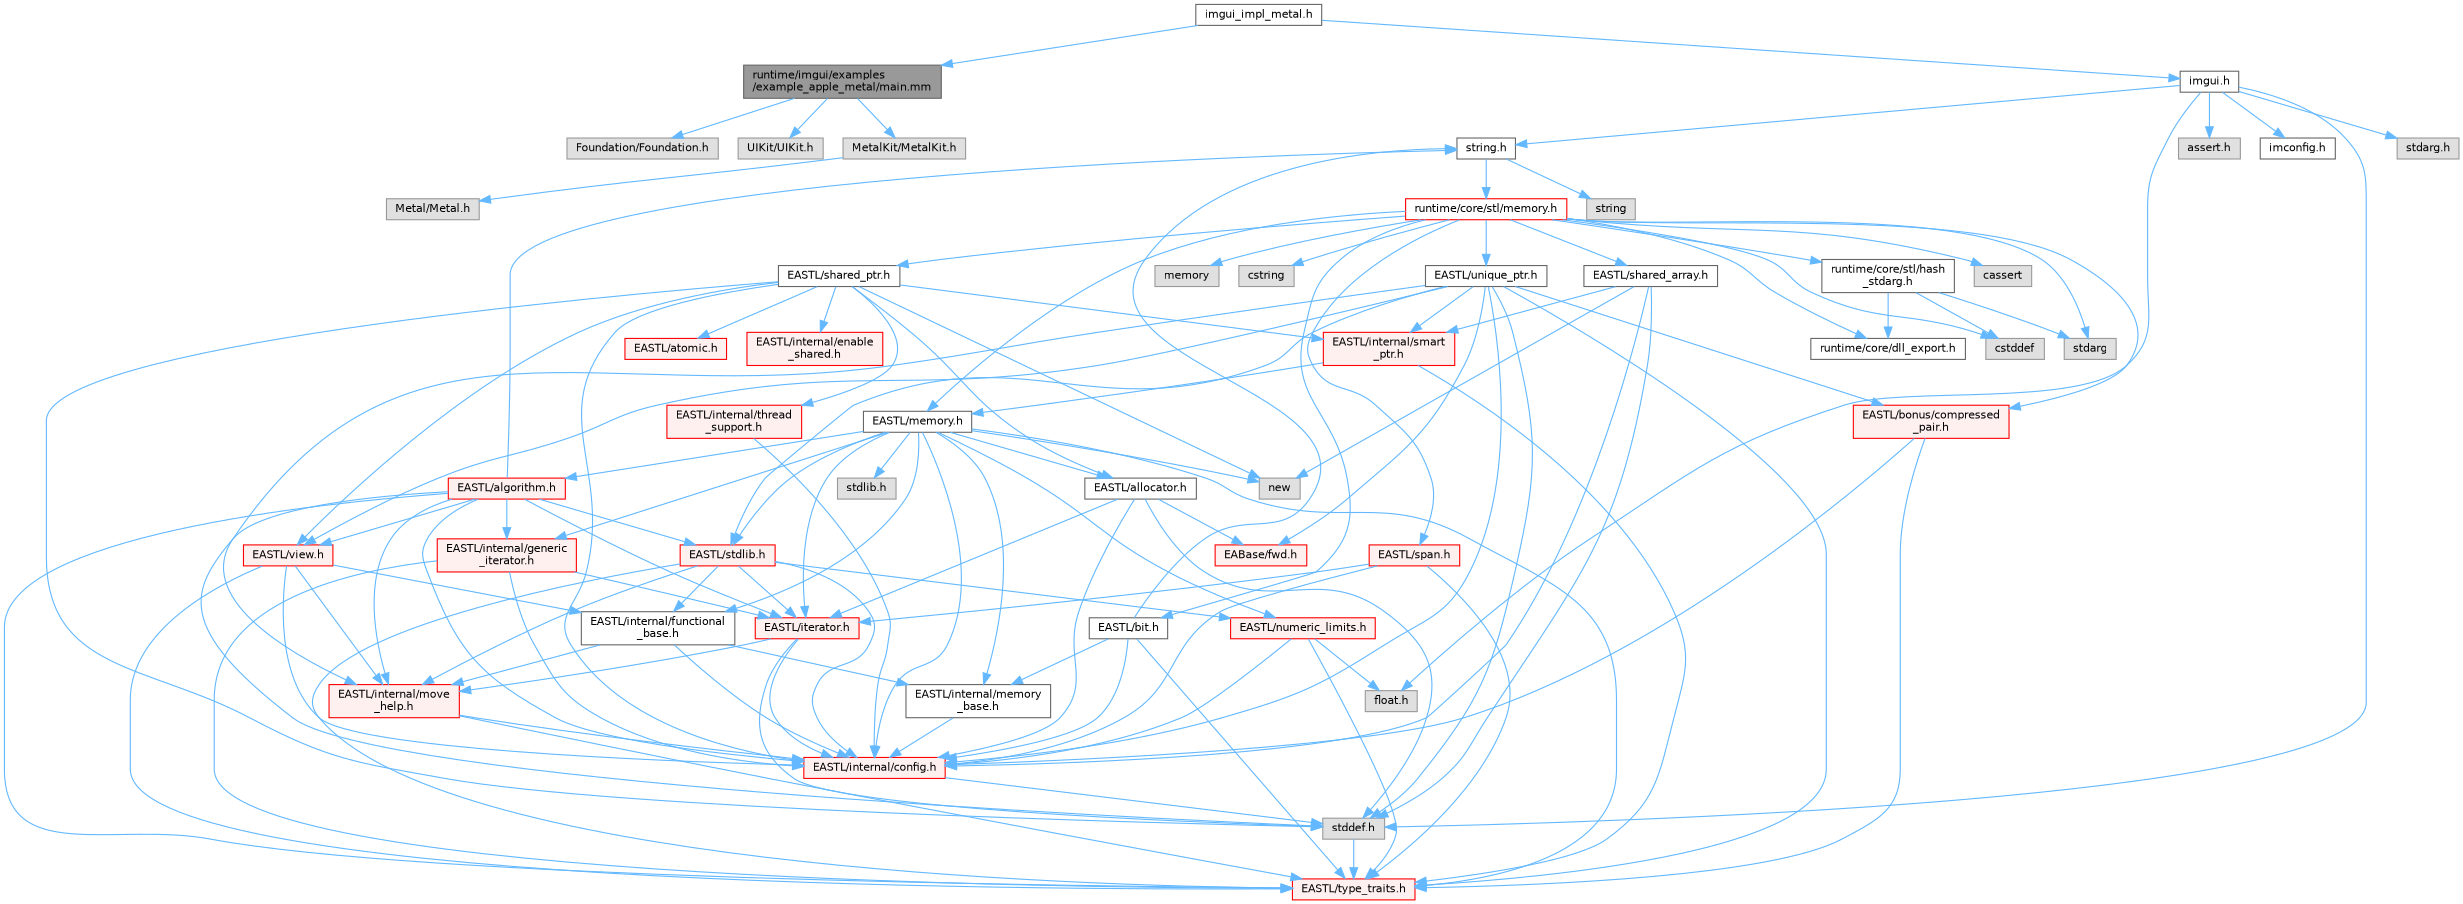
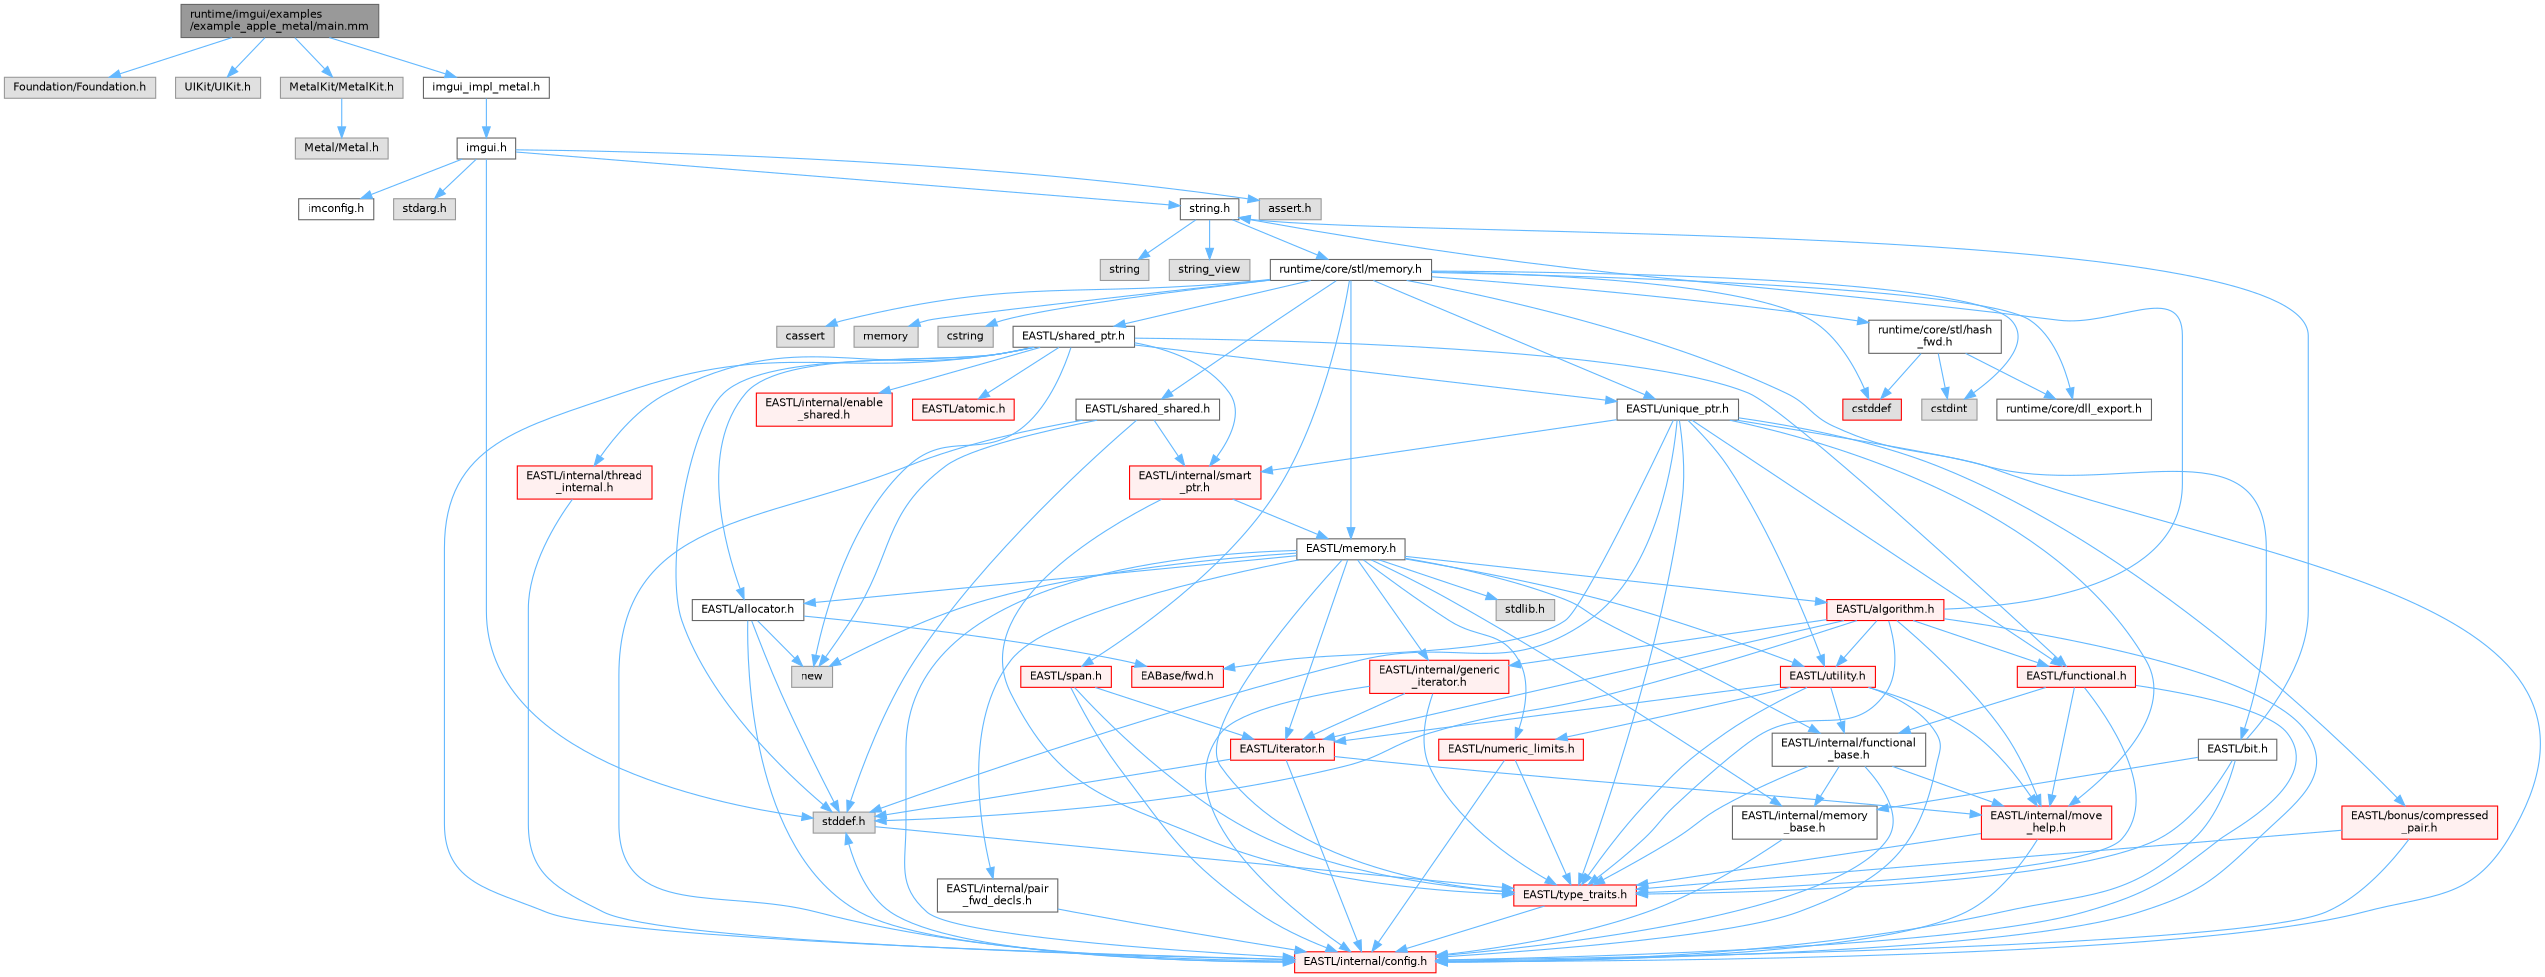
(1075, 44) -> (387, 56)
(1486, 209) -> (1351, 270)
(2023, 243) -> none
none -> (1210, 270)
(1651, 276) -> (1148, 410)
(1888, 276) -> (1935, 337)
(2015, 349) -> (1872, 410)
(2090, 349) -> (1949, 410)
none -> (1370, 373)
(734, 422) -> (585, 483)
(288, 555) -> (2076, 677)
(728, 555) -> (1828, 677)
(979, 556) -> (776, 639)
(1391, 701) -> none
none -> (1703, 819)
none -> (998, 895)
none -> (1476, 927)
